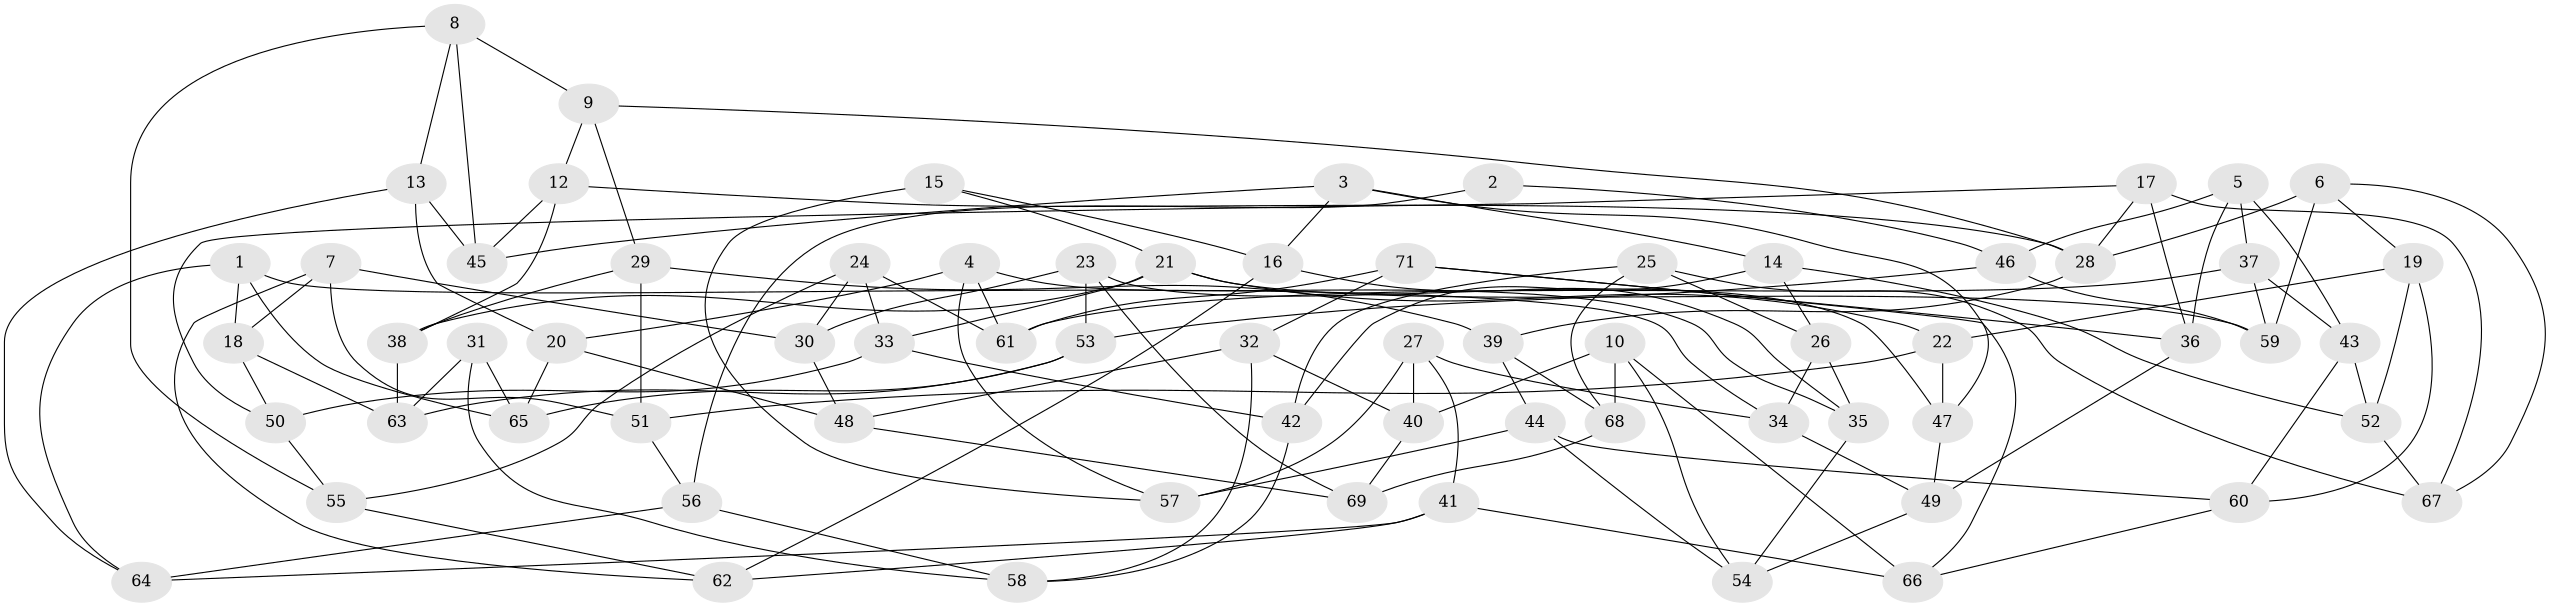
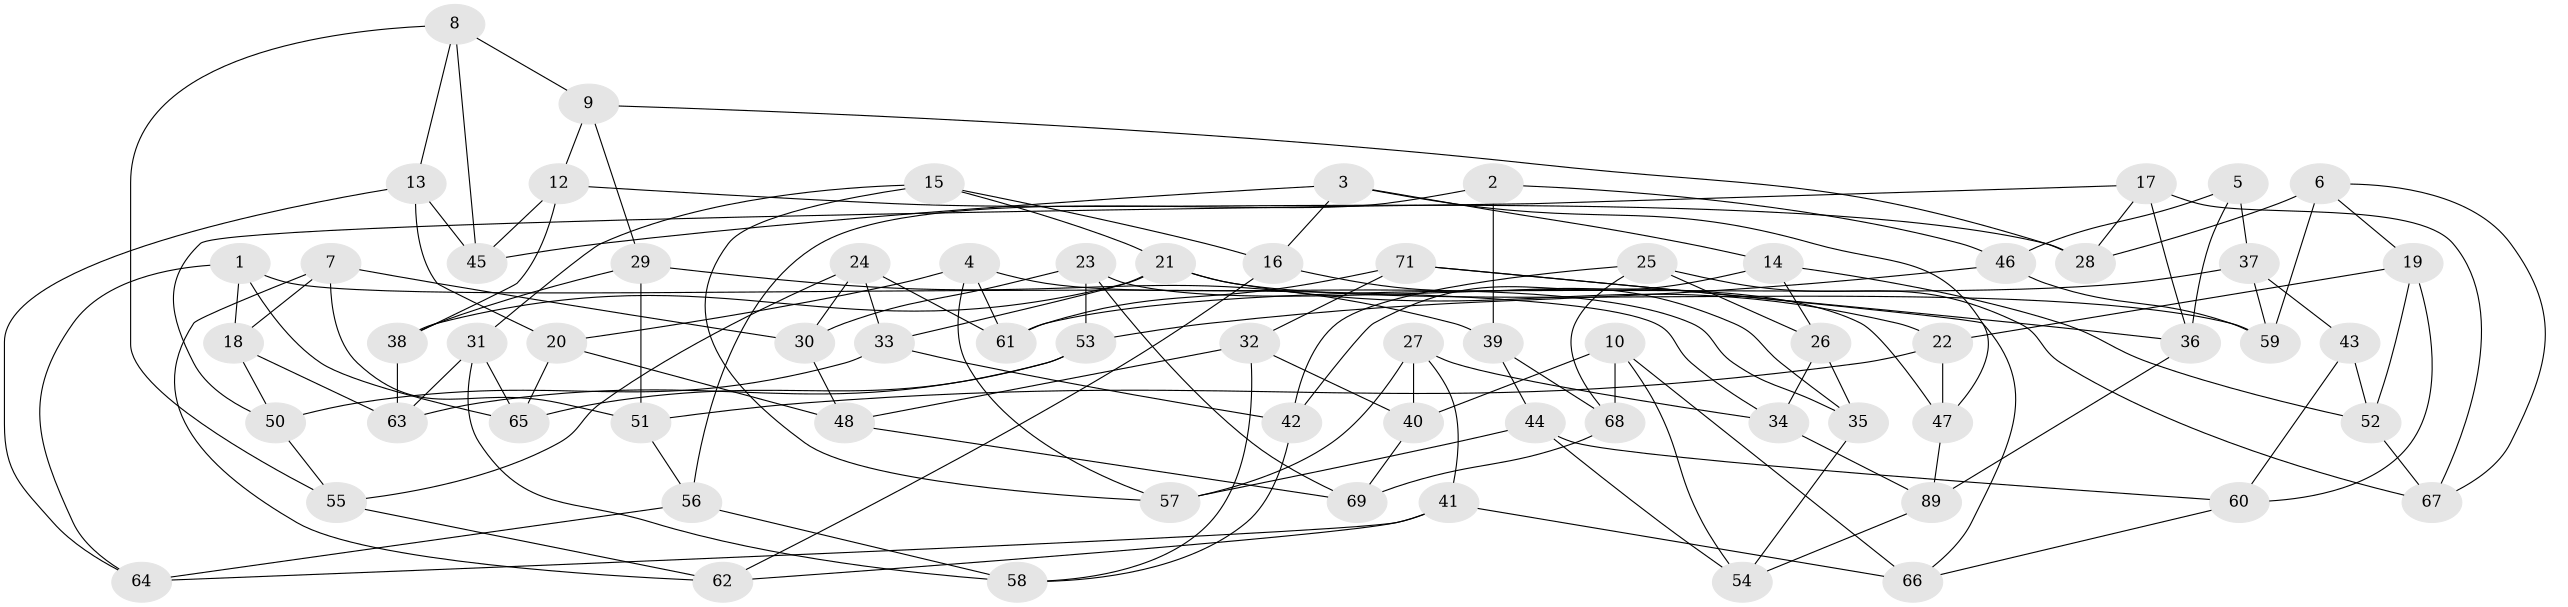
none -> (706, 210)
(2303, 263) -> none
(1793, 311) -> (1493, 263)
(1932, 503) -> (1932, 503)
